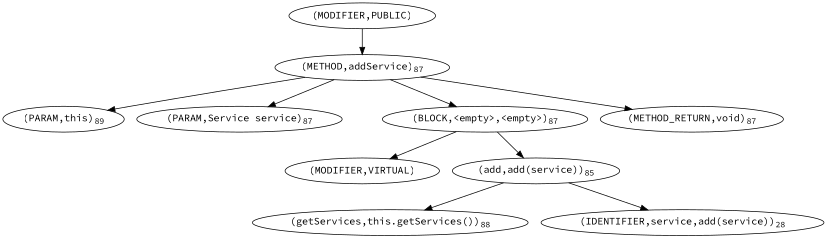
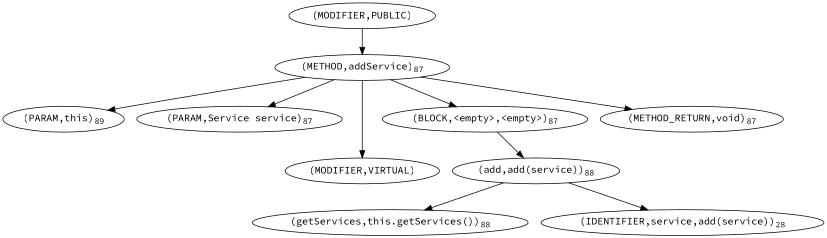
(426, 144) -> (362, 116)
(590, 170) -> (590, 170)
